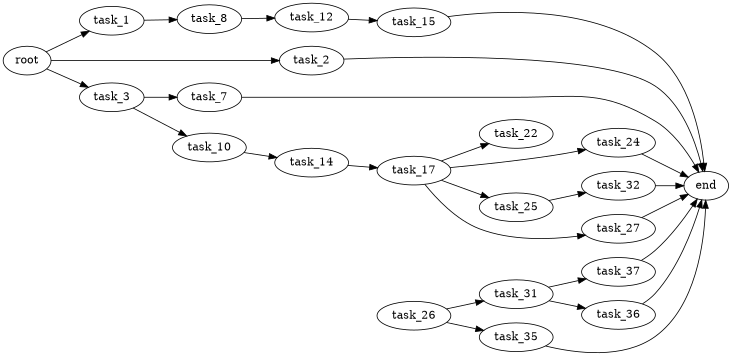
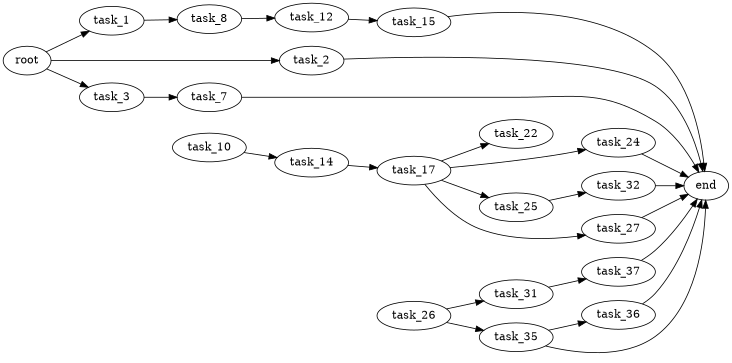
(156, 120) -> none
(563, 304) -> (563, 327)
